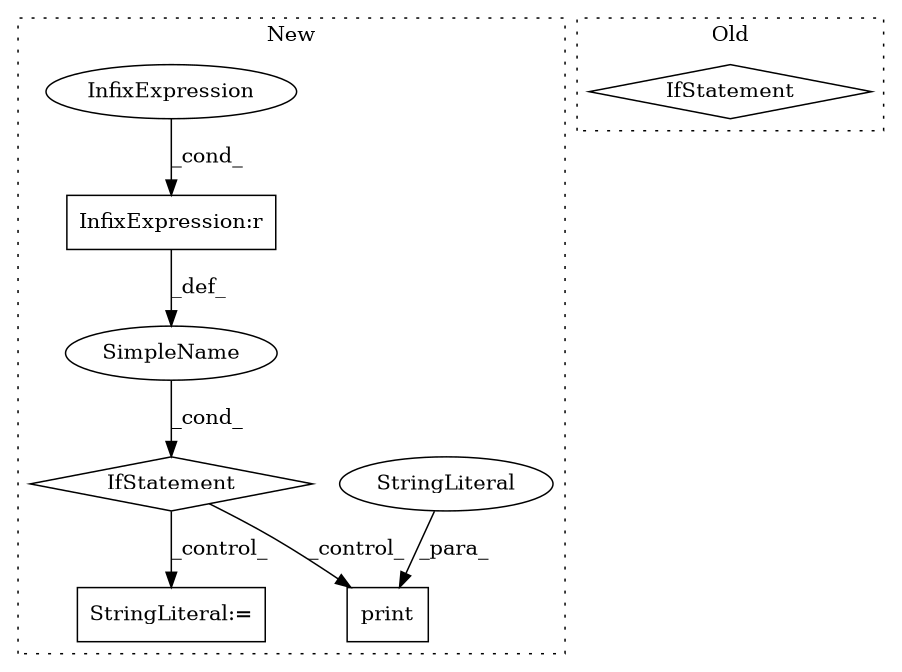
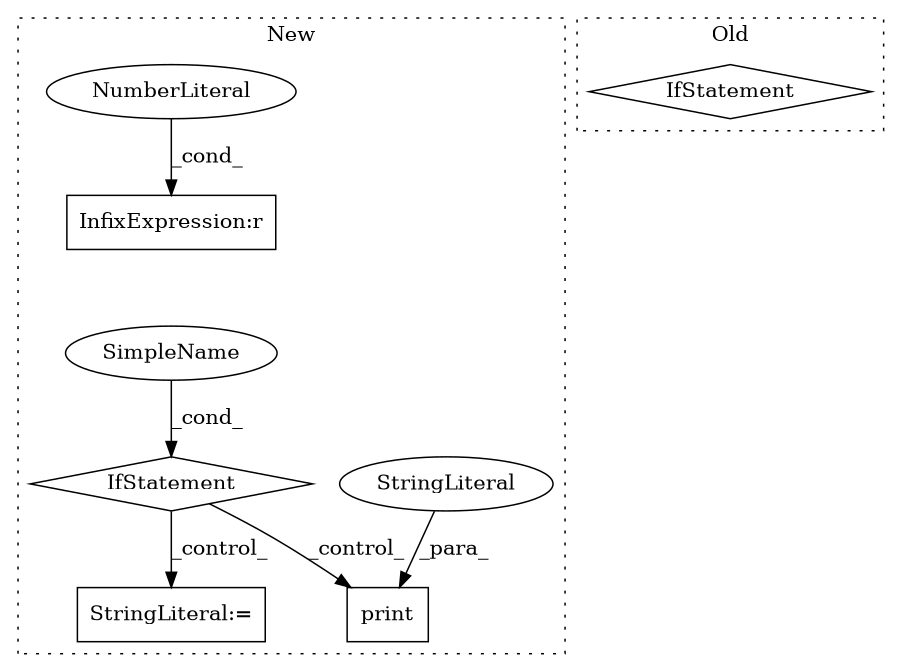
(171, 92) -> (171, 92)
(171, 280) -> none
